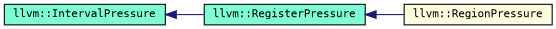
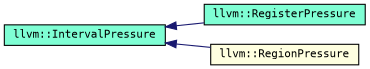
(390, 15) -> (194, 46)
